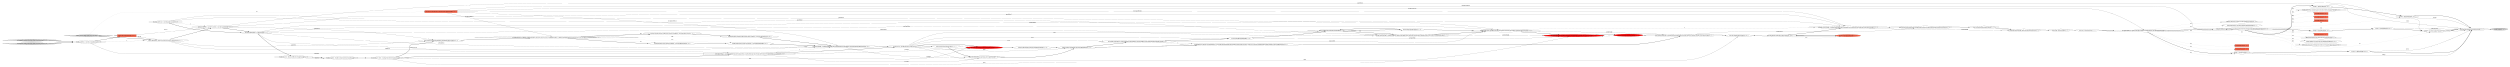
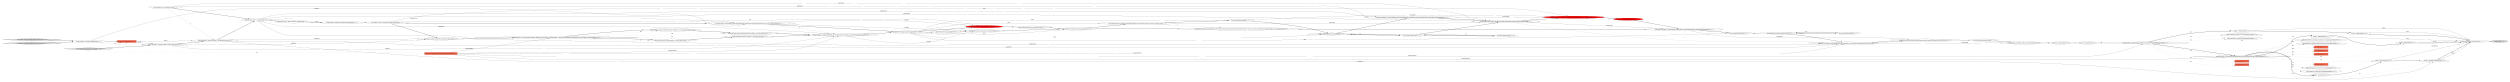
none -> (1506, 36)
(1848, 36) -> (1848, 33)
